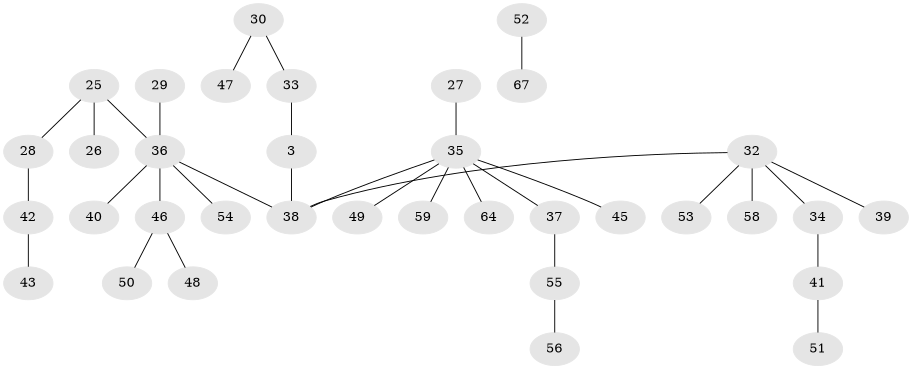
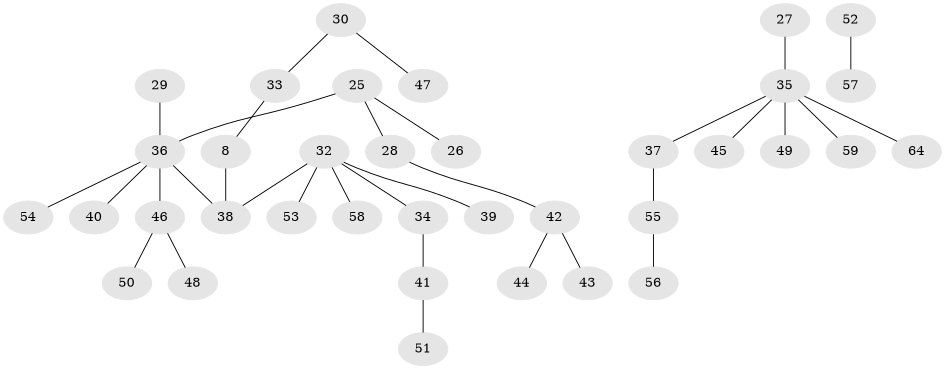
(522, 86) -> (851, 86)
(292, 152) -> (226, 152)
(372, 182) -> none
none -> (522, 283)
